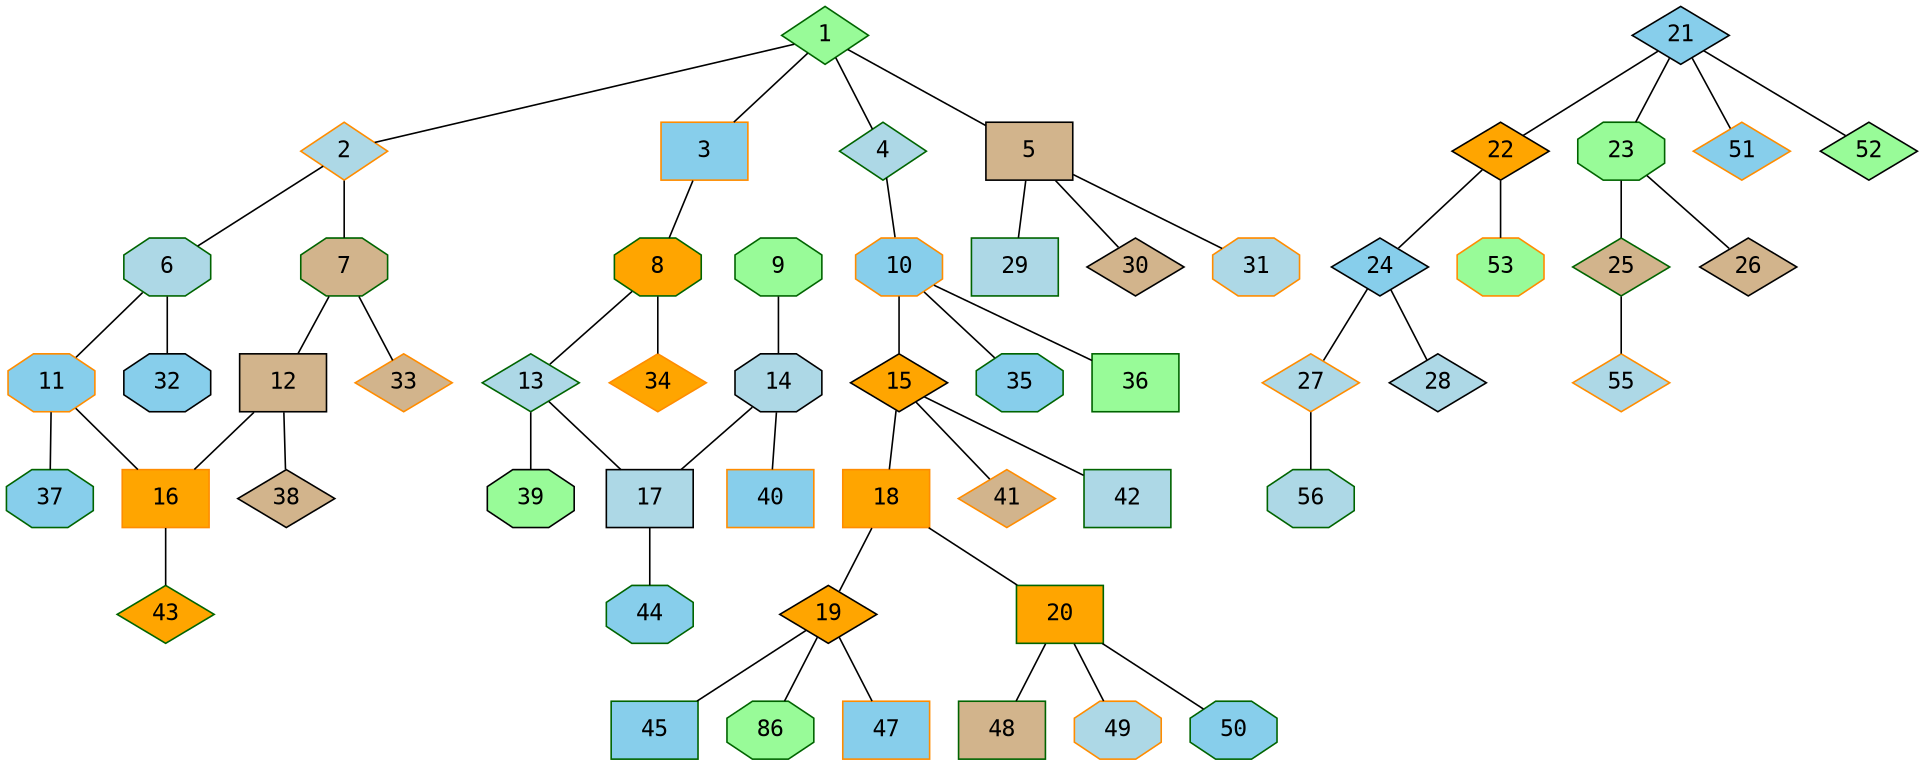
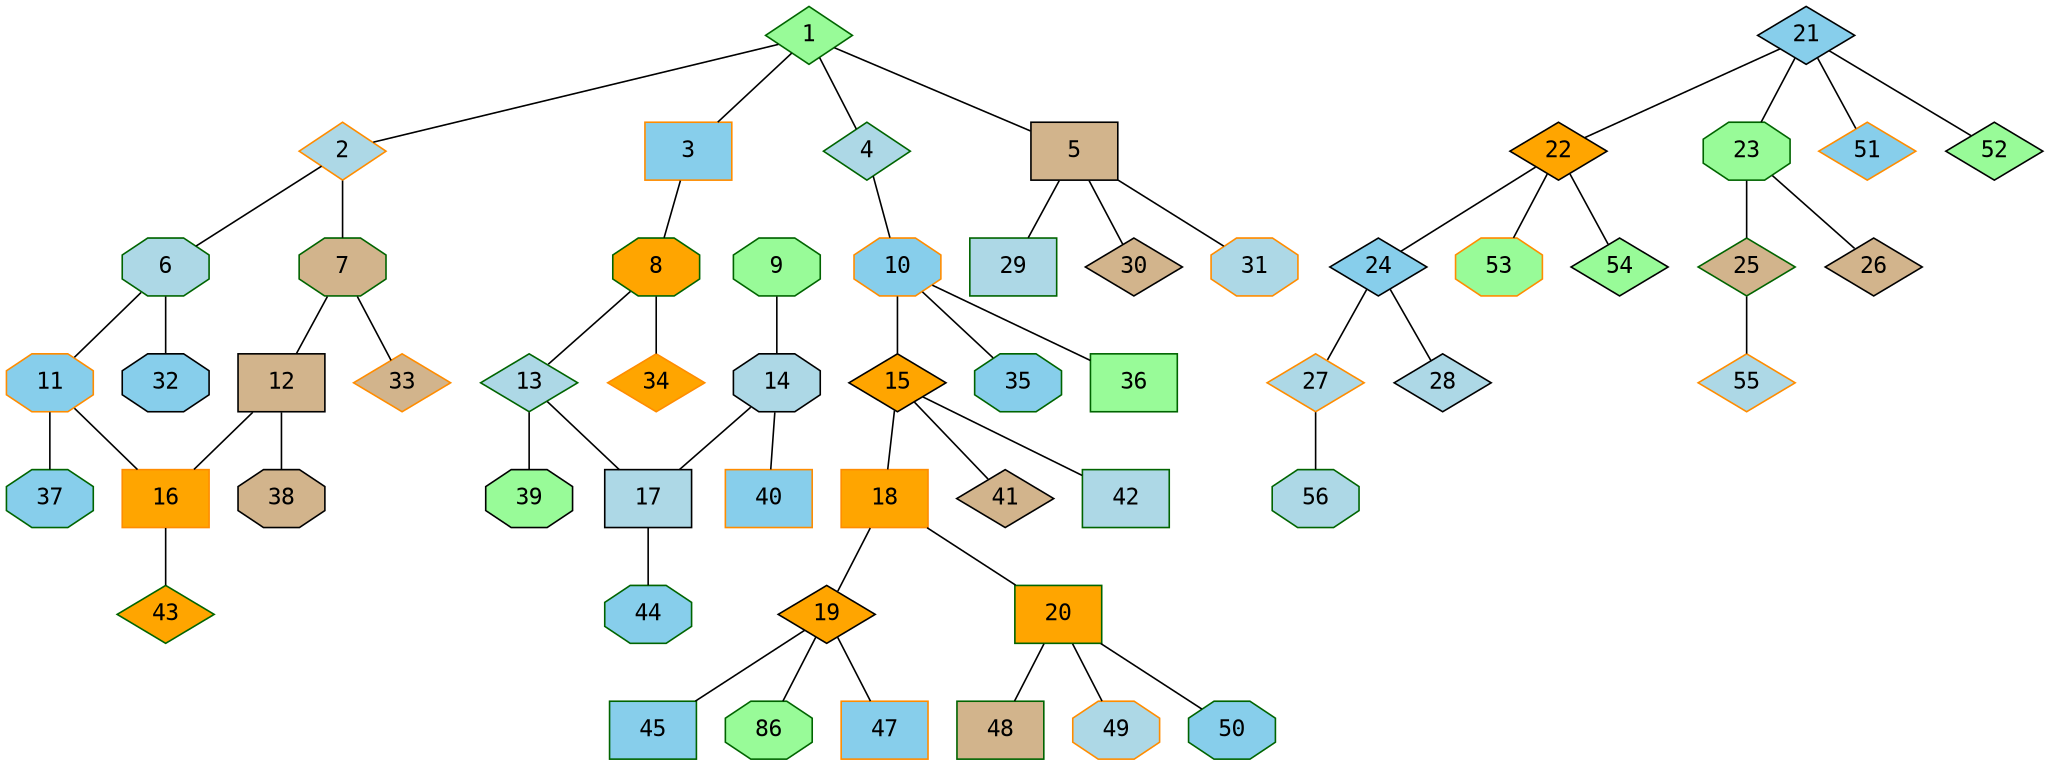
none -> (1620, 267)
(286, 499) -> (281, 499)
(1007, 499) -> (1005, 499)
